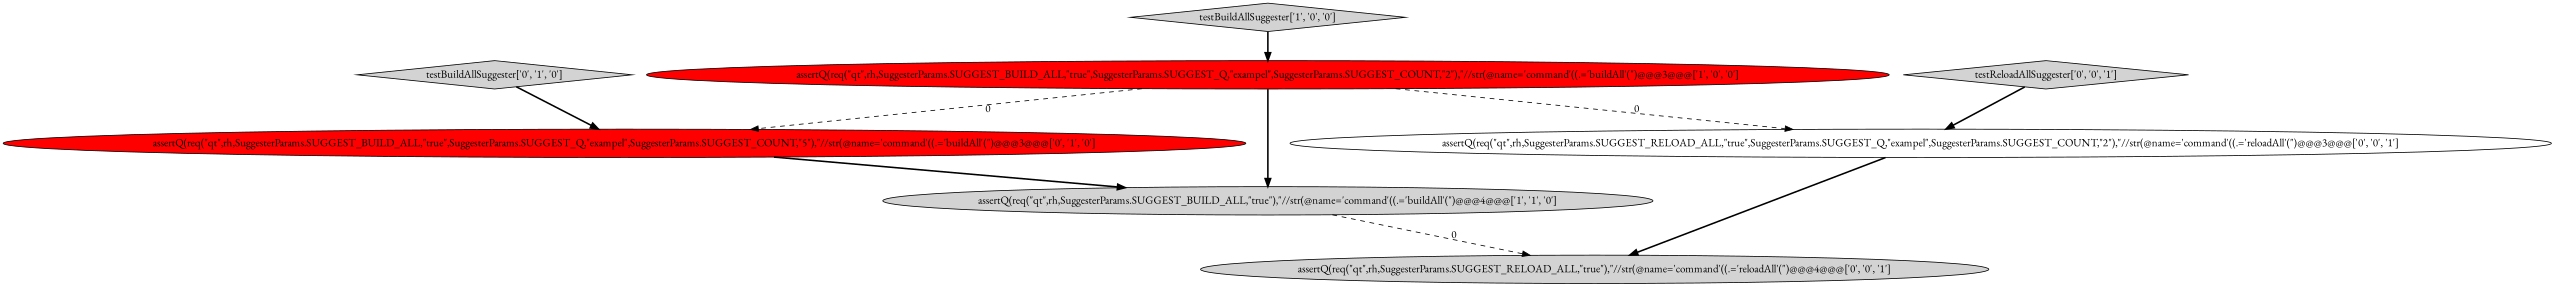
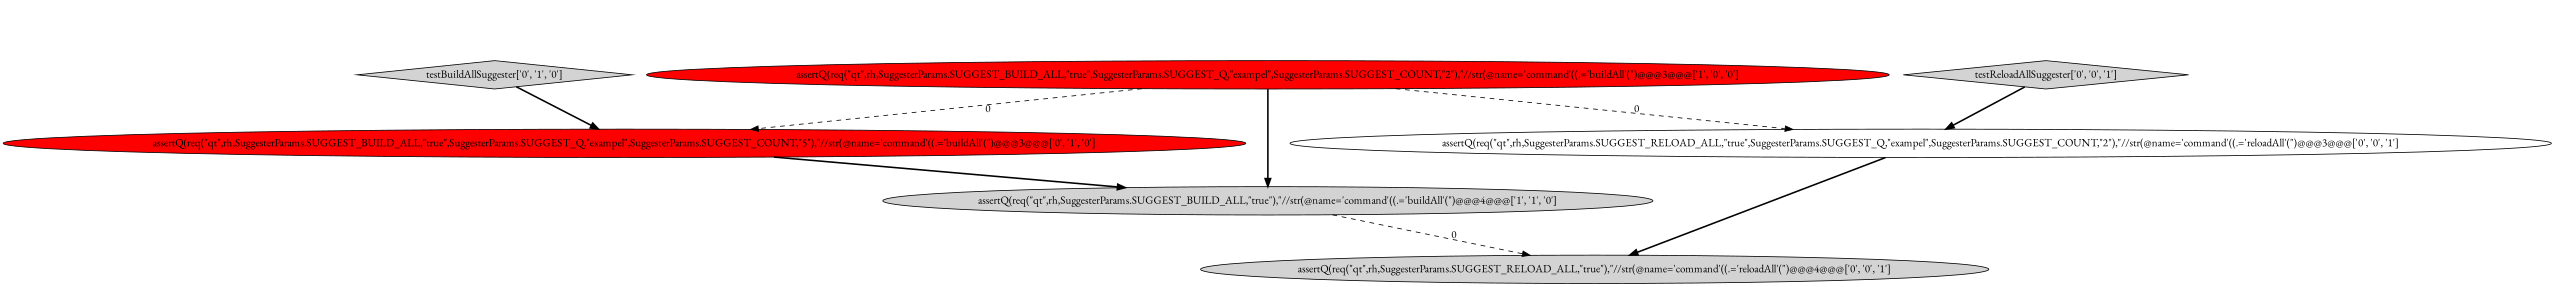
(1268, 17) -> none
